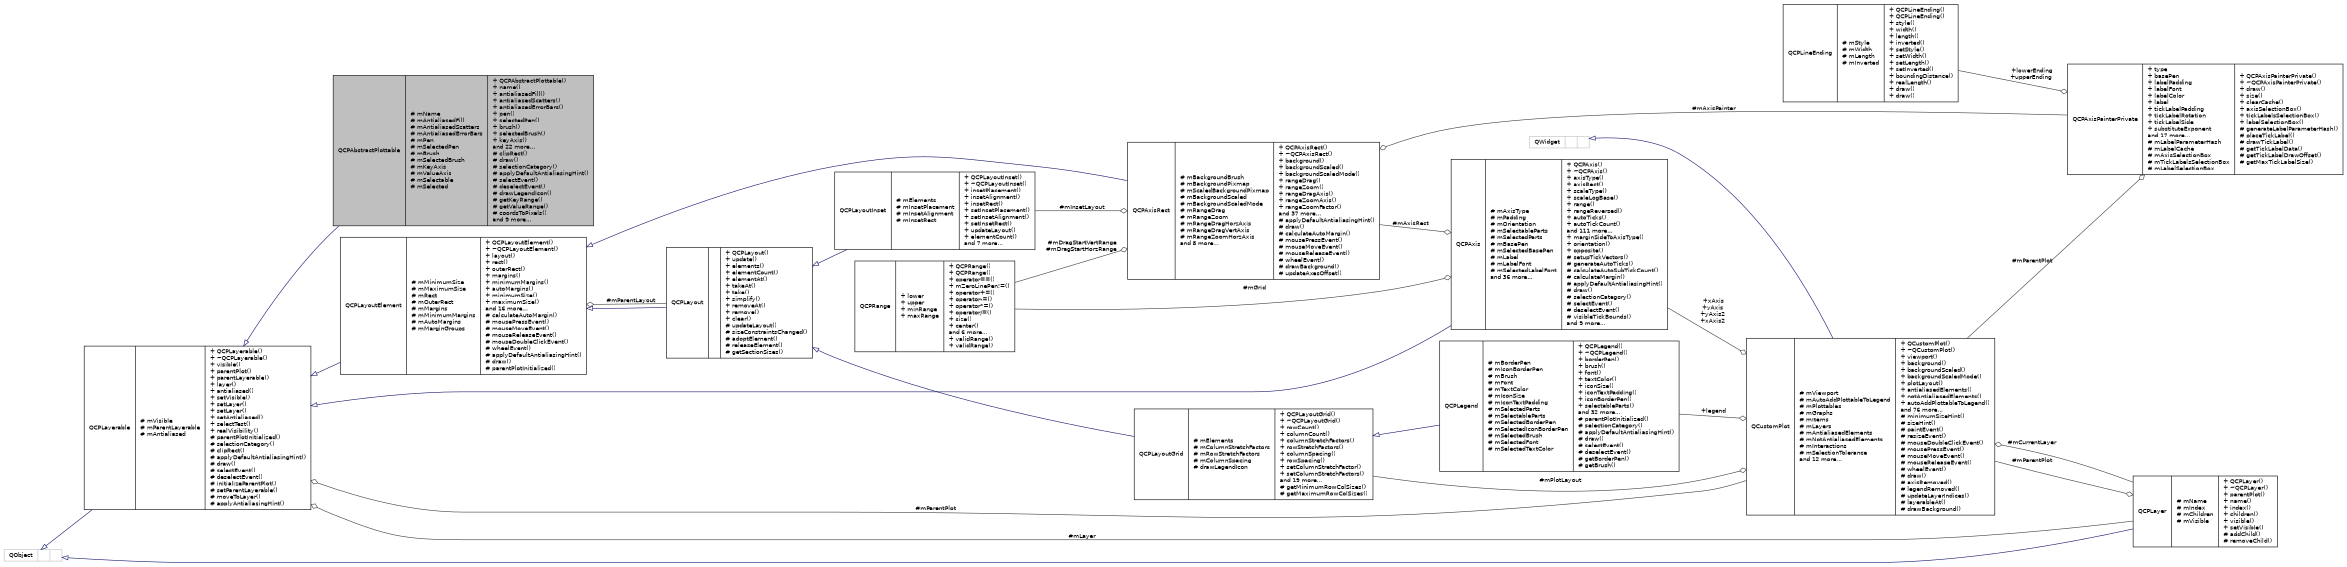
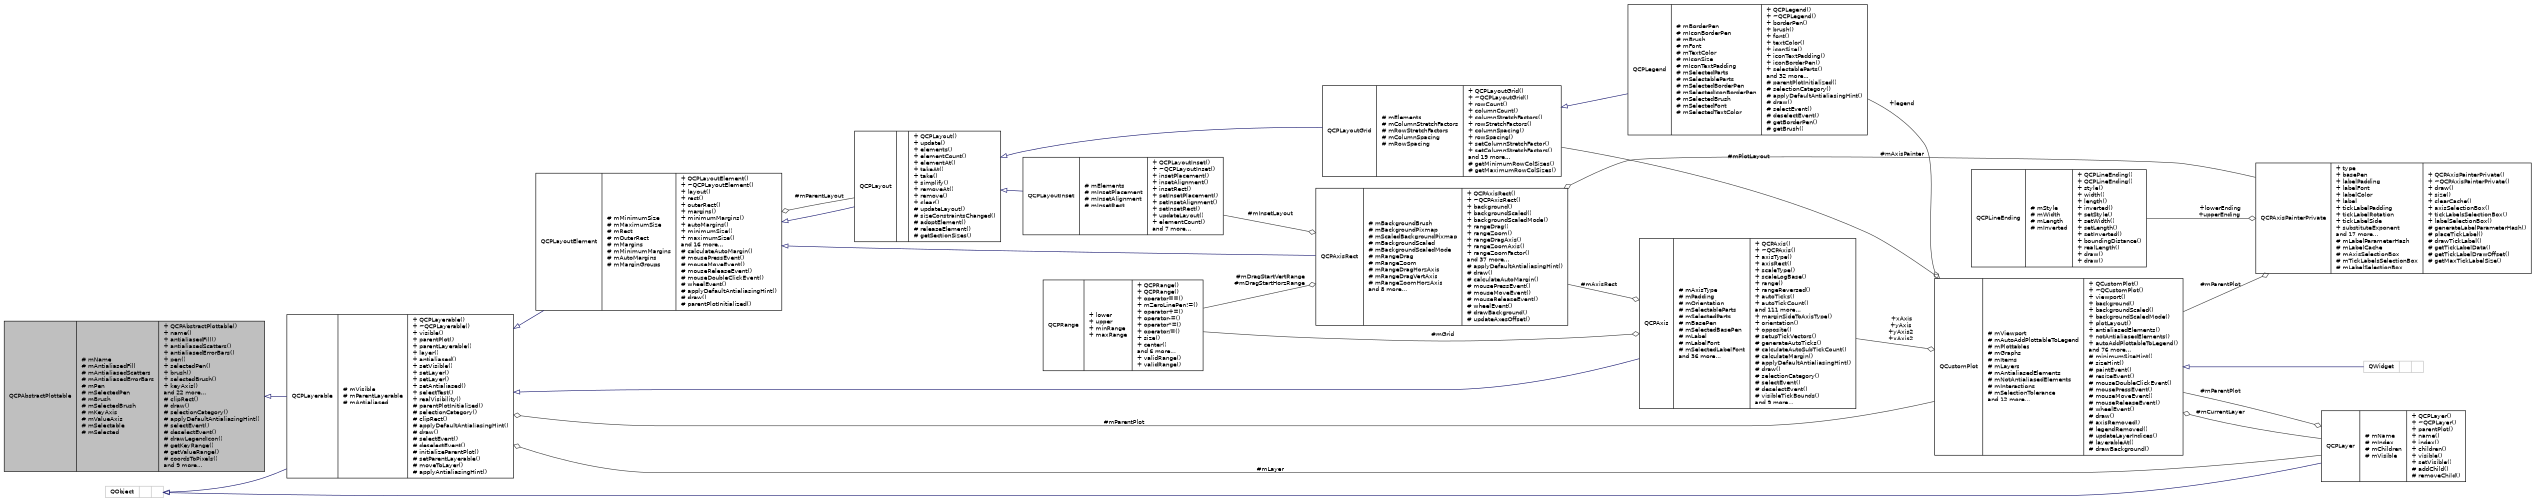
(1740, 203) -> (2277, 367)
(289, 281) -> (279, 396)
(1221, 467) -> (1406, 144)
